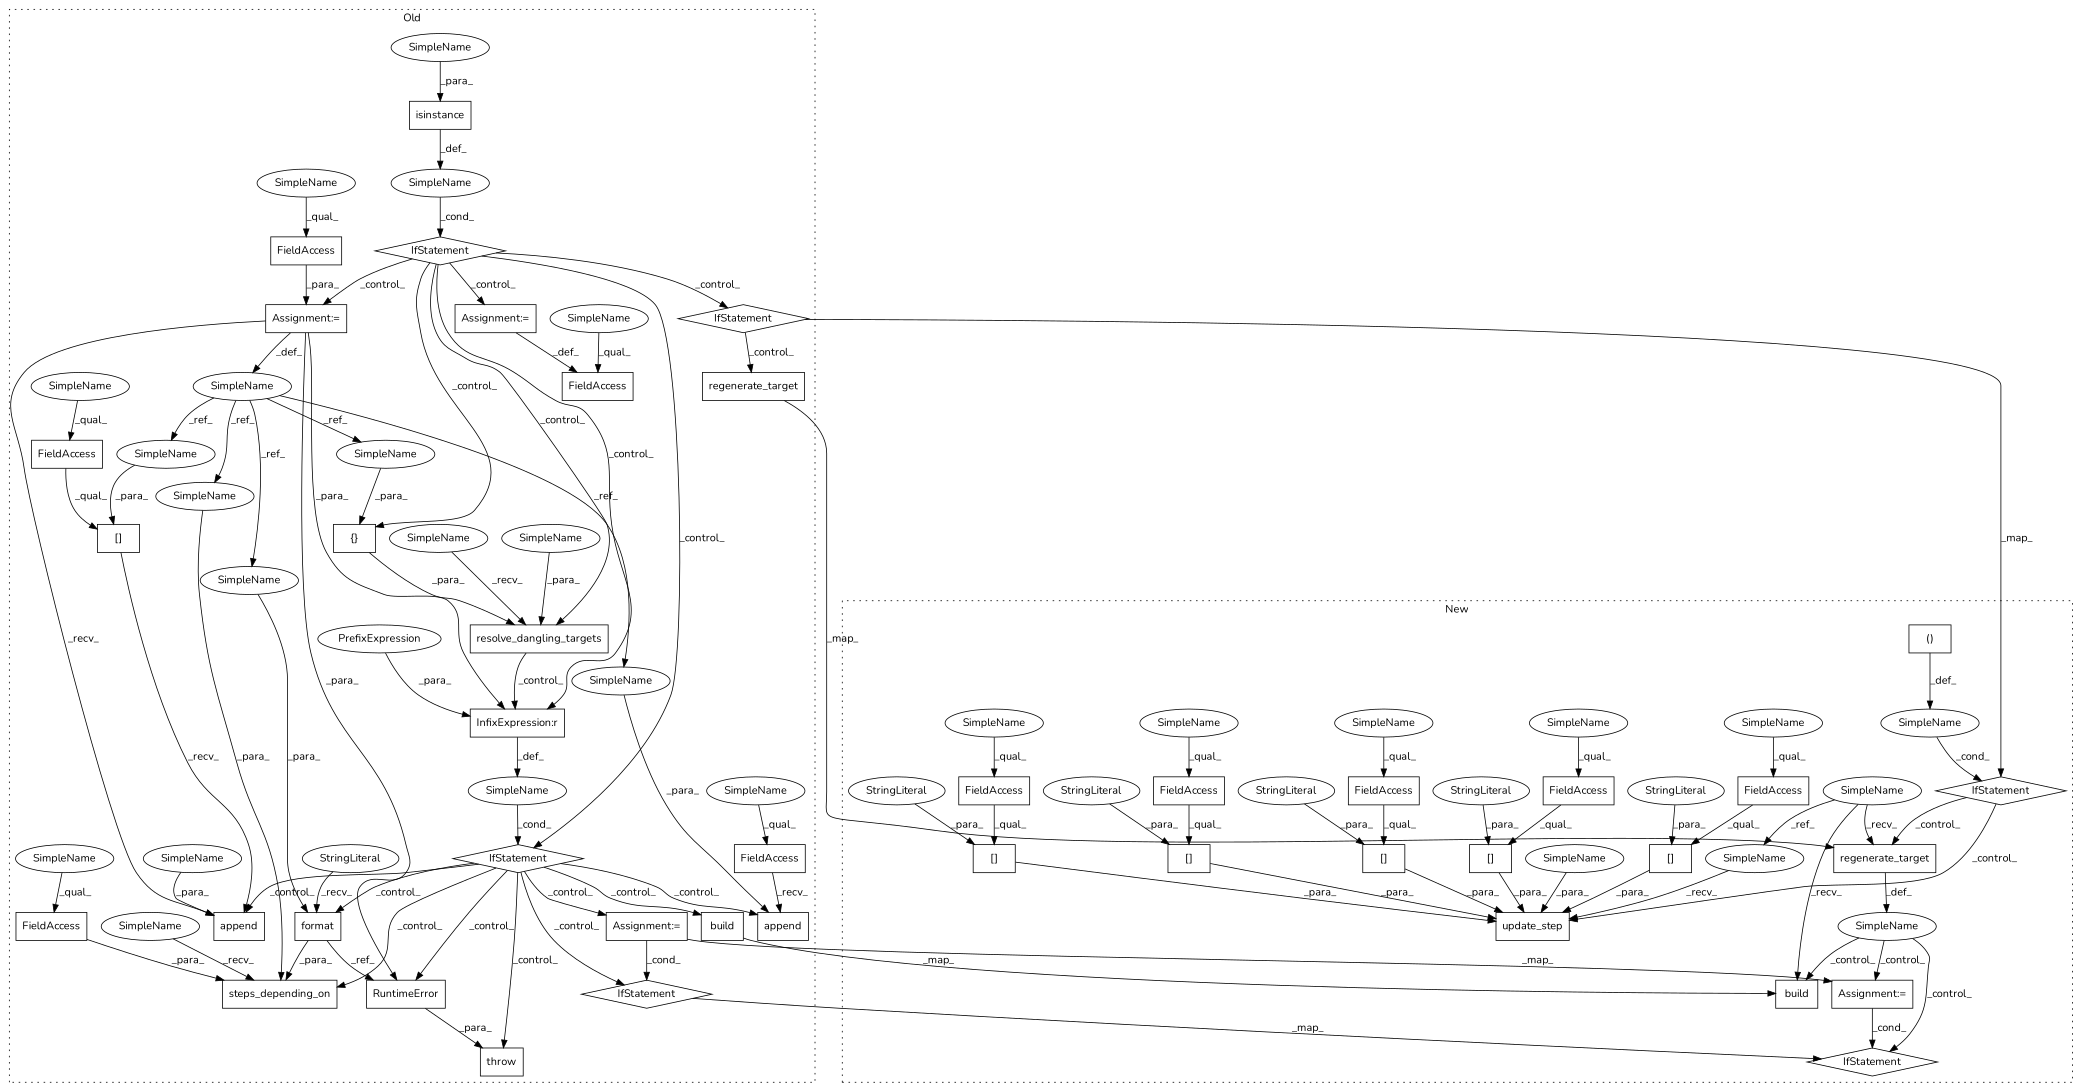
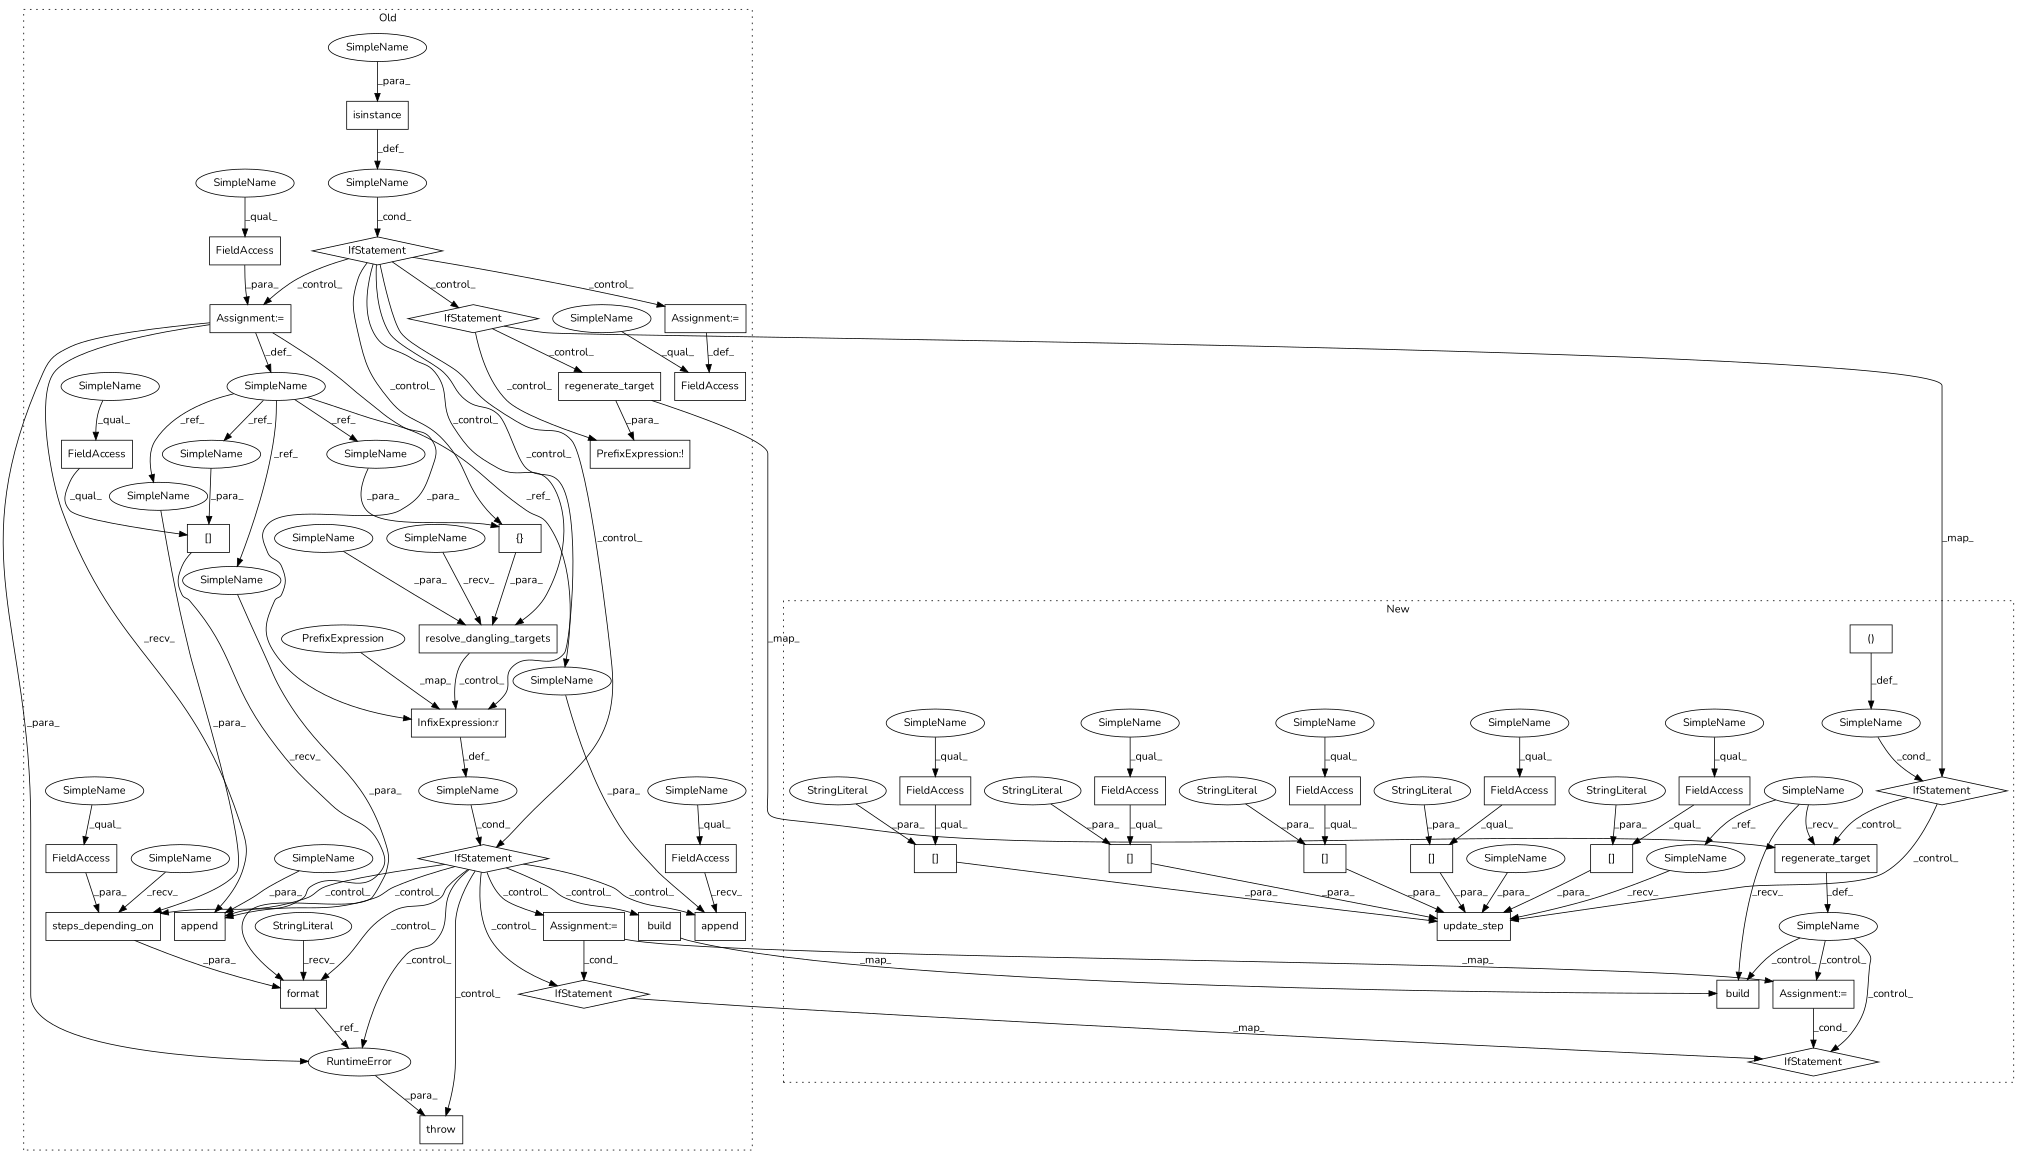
none -> (640, 454)
(435, 681) -> (436, 681)
(298, 956) -> (203, 966)
(406, 994) -> (360, 1062)
